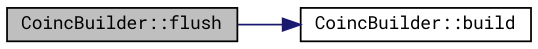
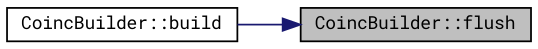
(260, 25) -> (260, 25)
